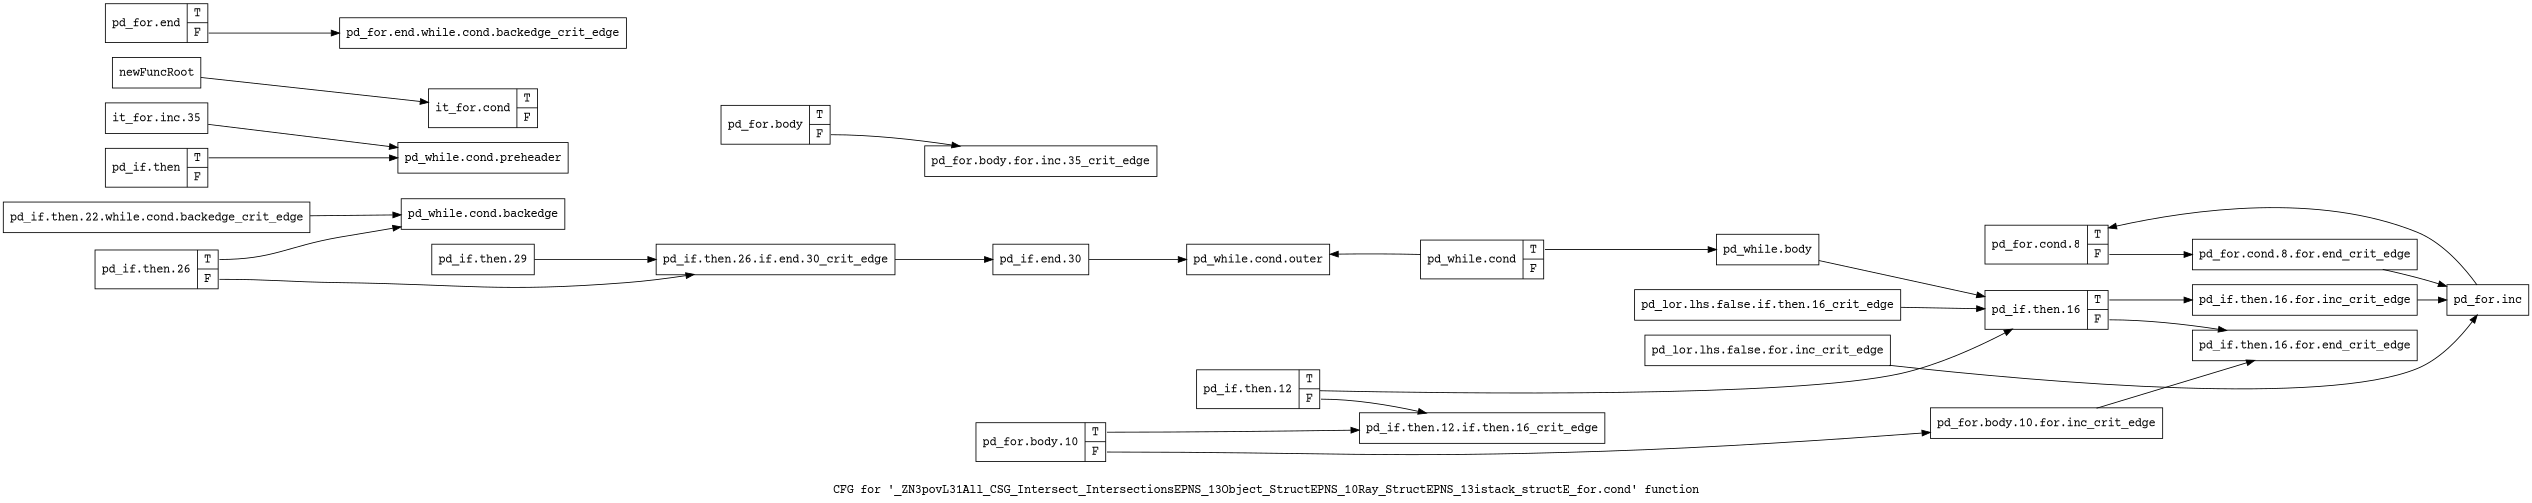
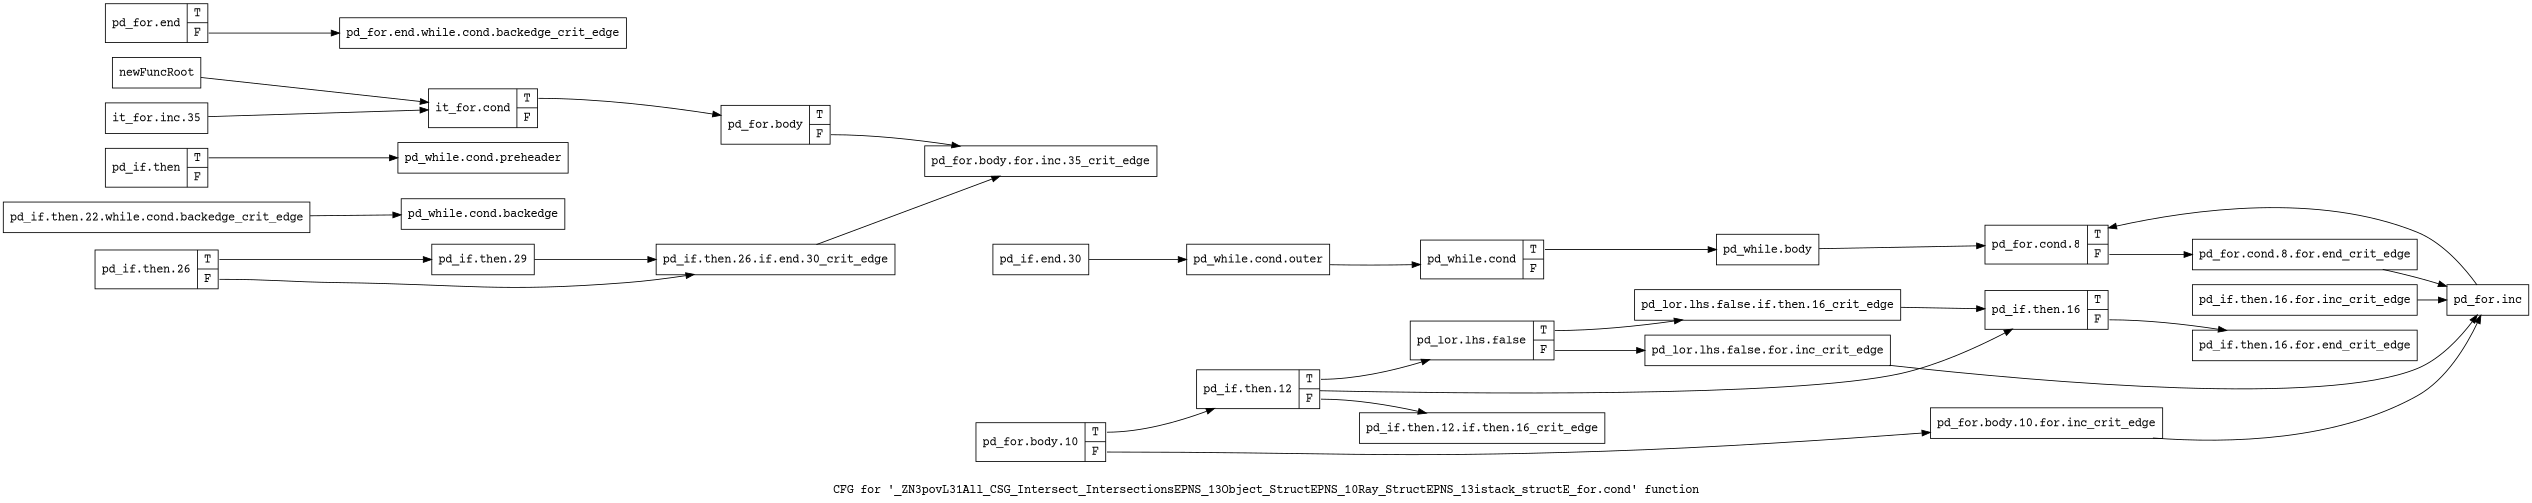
none -> (626, 103)
(299, 135) -> (314, 113)
(306, 245) -> (321, 259)
(1379, 254) -> (1371, 265)
(940, 259) -> (904, 212)
(1898, 278) -> (1898, 247)
(2147, 300) -> none
none -> (1482, 340)
(2183, 382) -> (2335, 426)
(1229, 432) -> (1158, 426)
